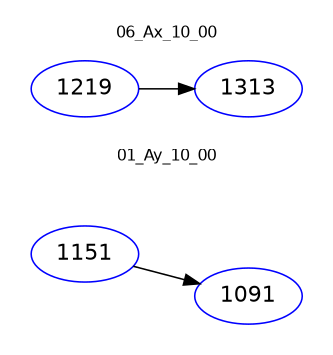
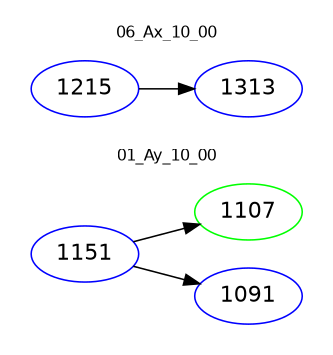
(85, 89) -> (85, 89)
none -> (248, 212)
